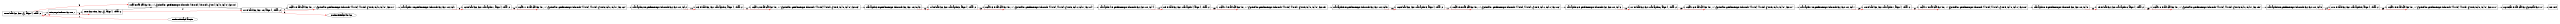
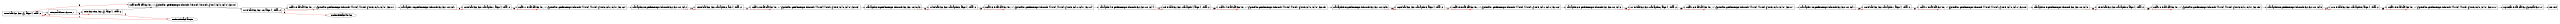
(719, 7) -> (719, 7)
(181, 11) -> (141, 17)
(62, 12) -> (62, 12)
